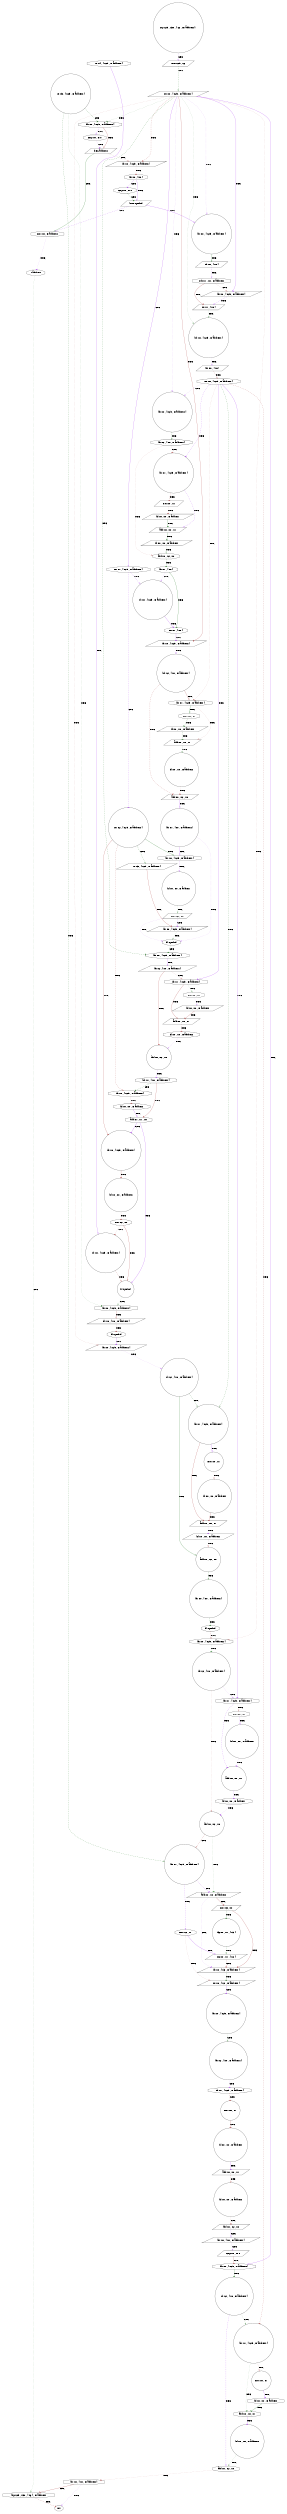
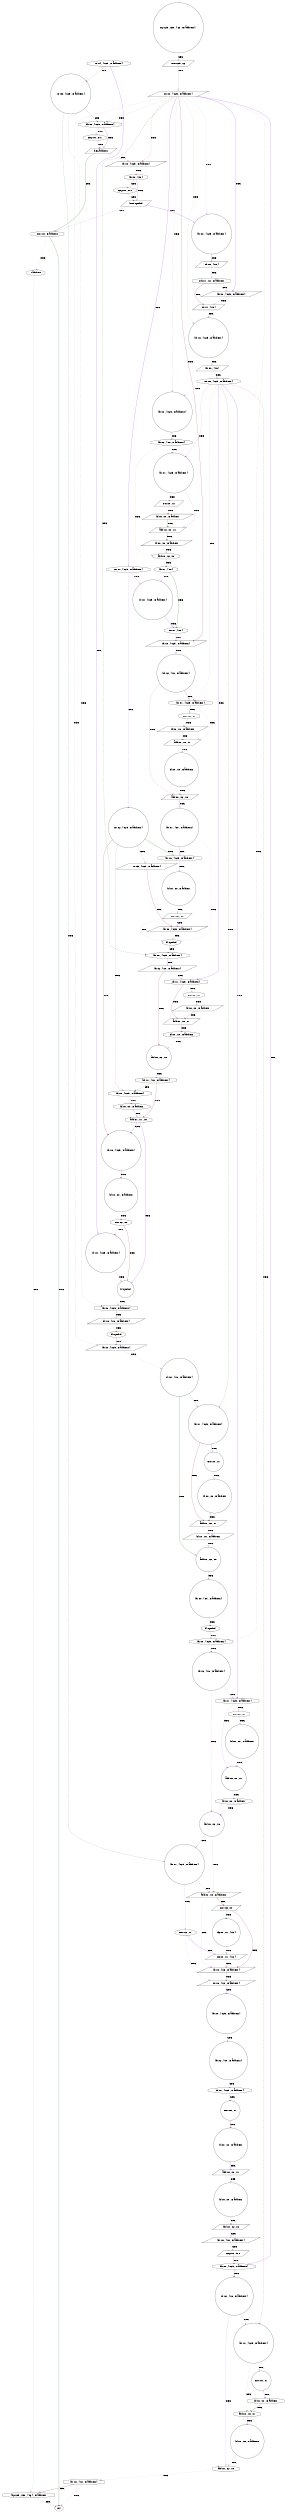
none -> (96, 74)
none -> (59, 1370)
